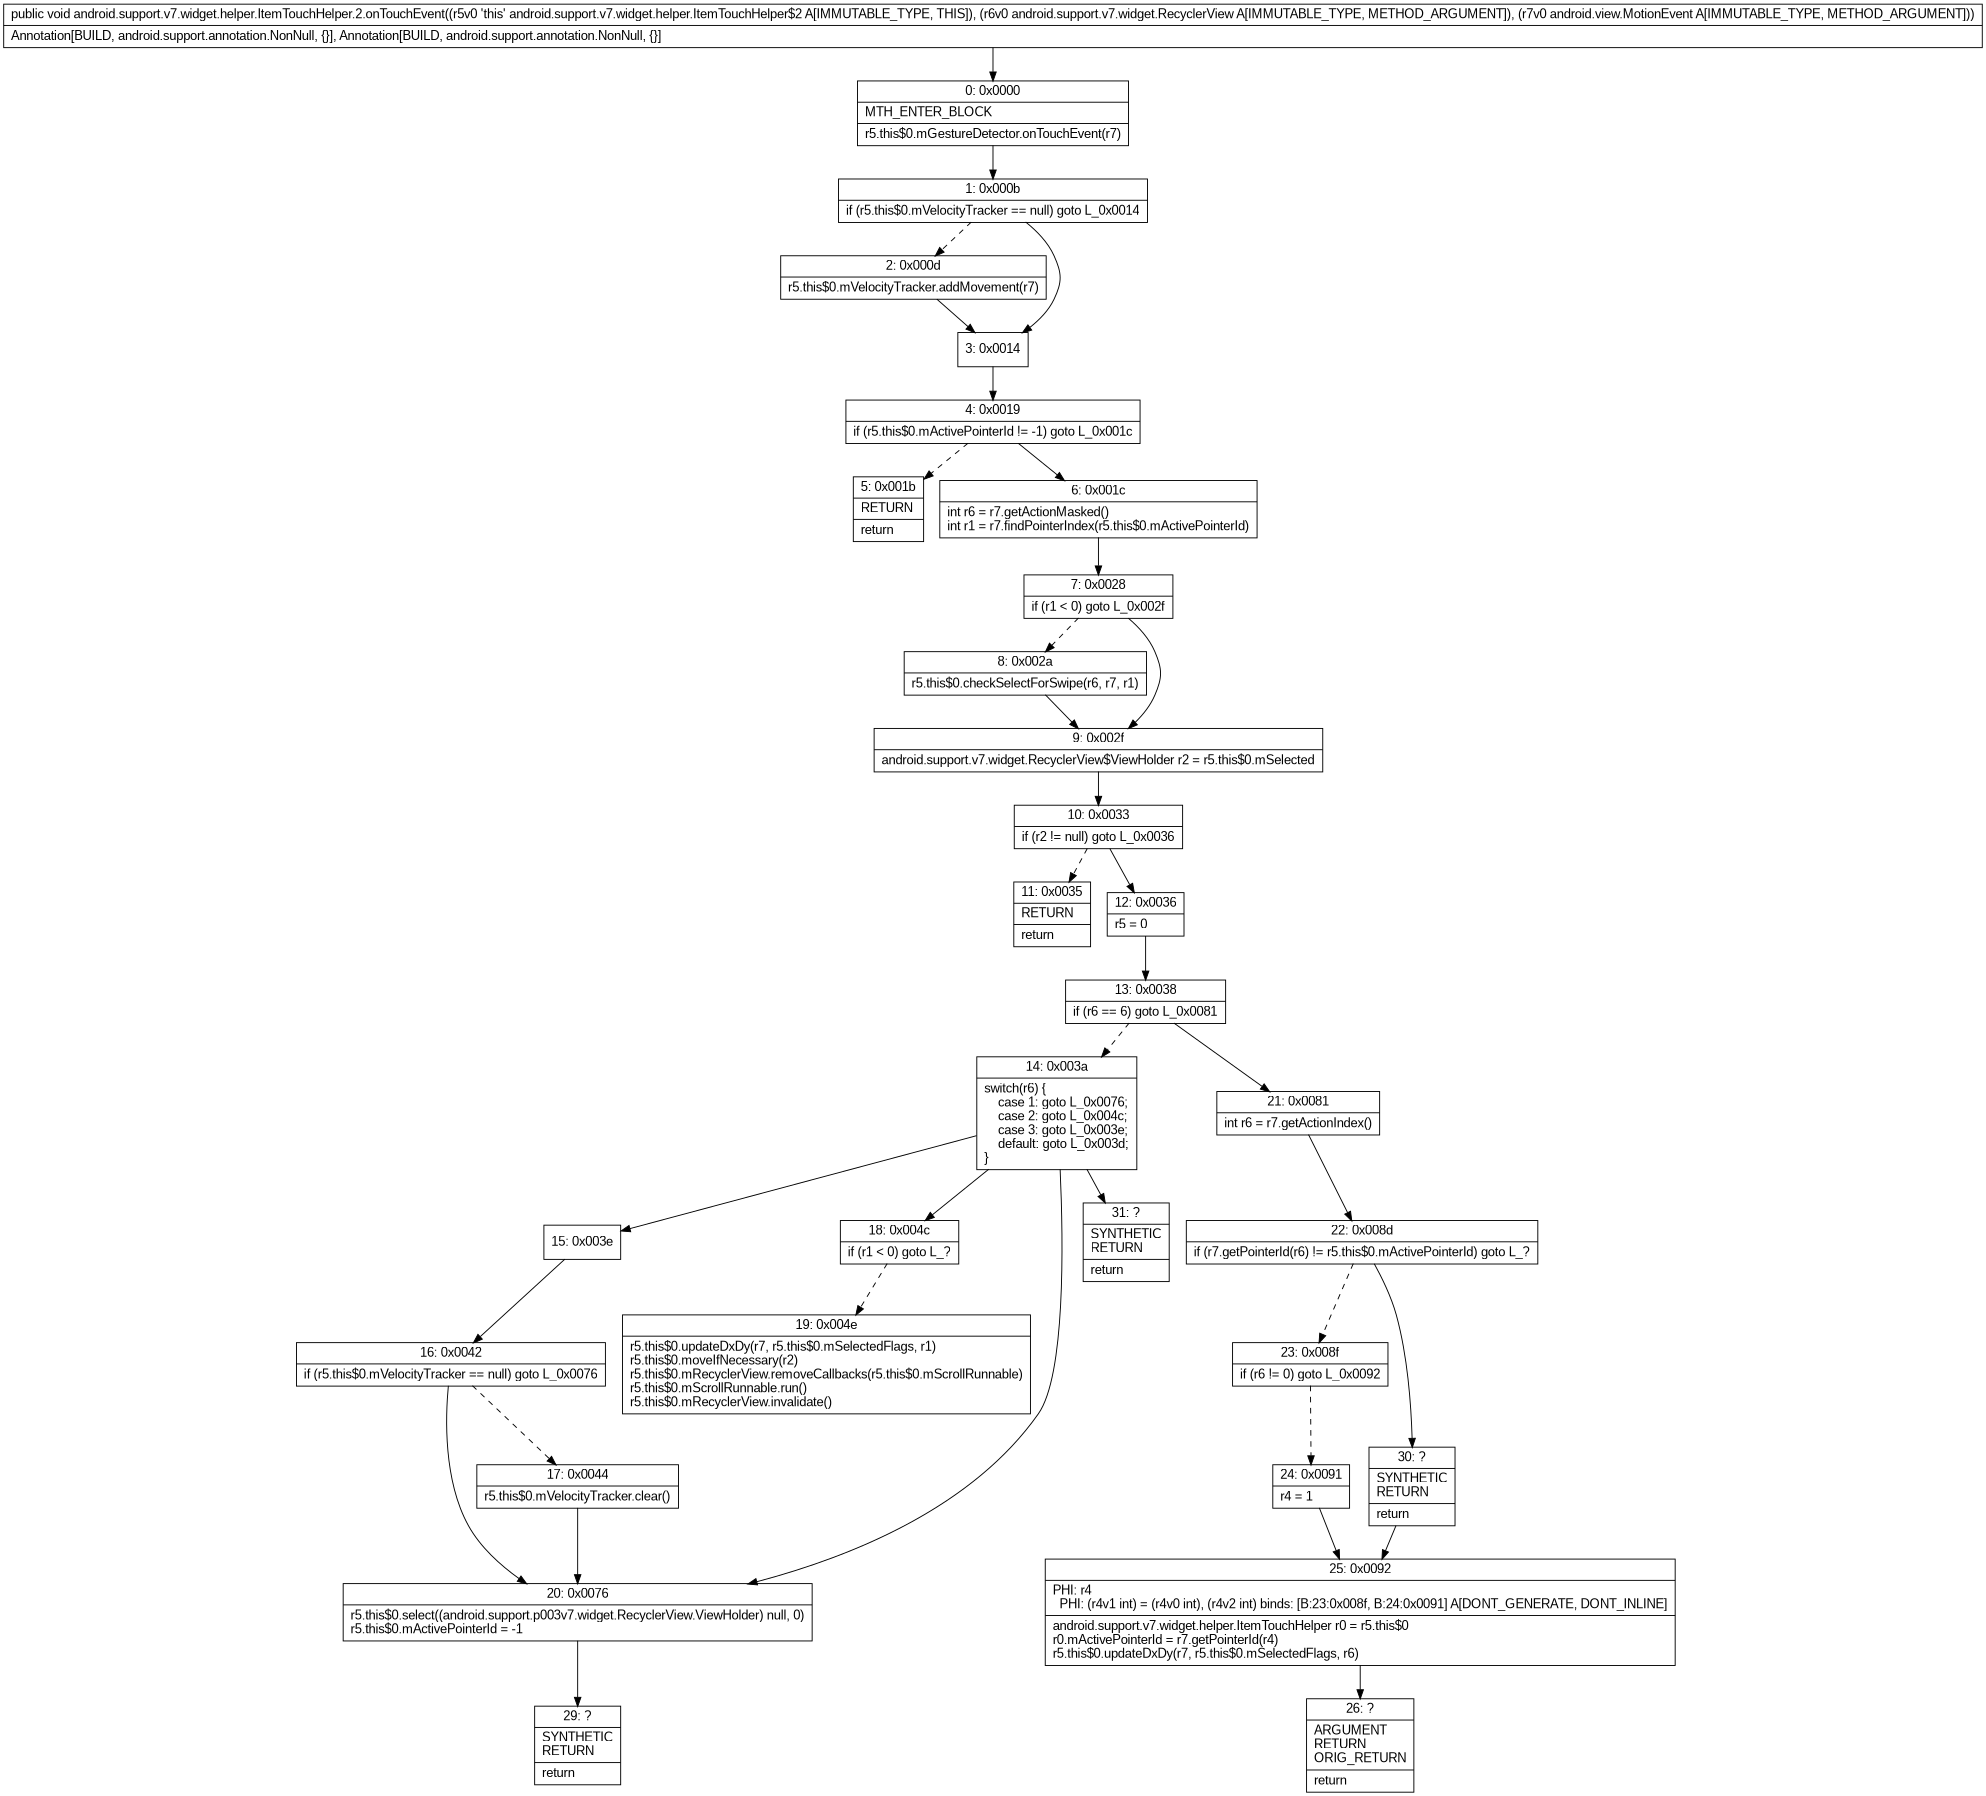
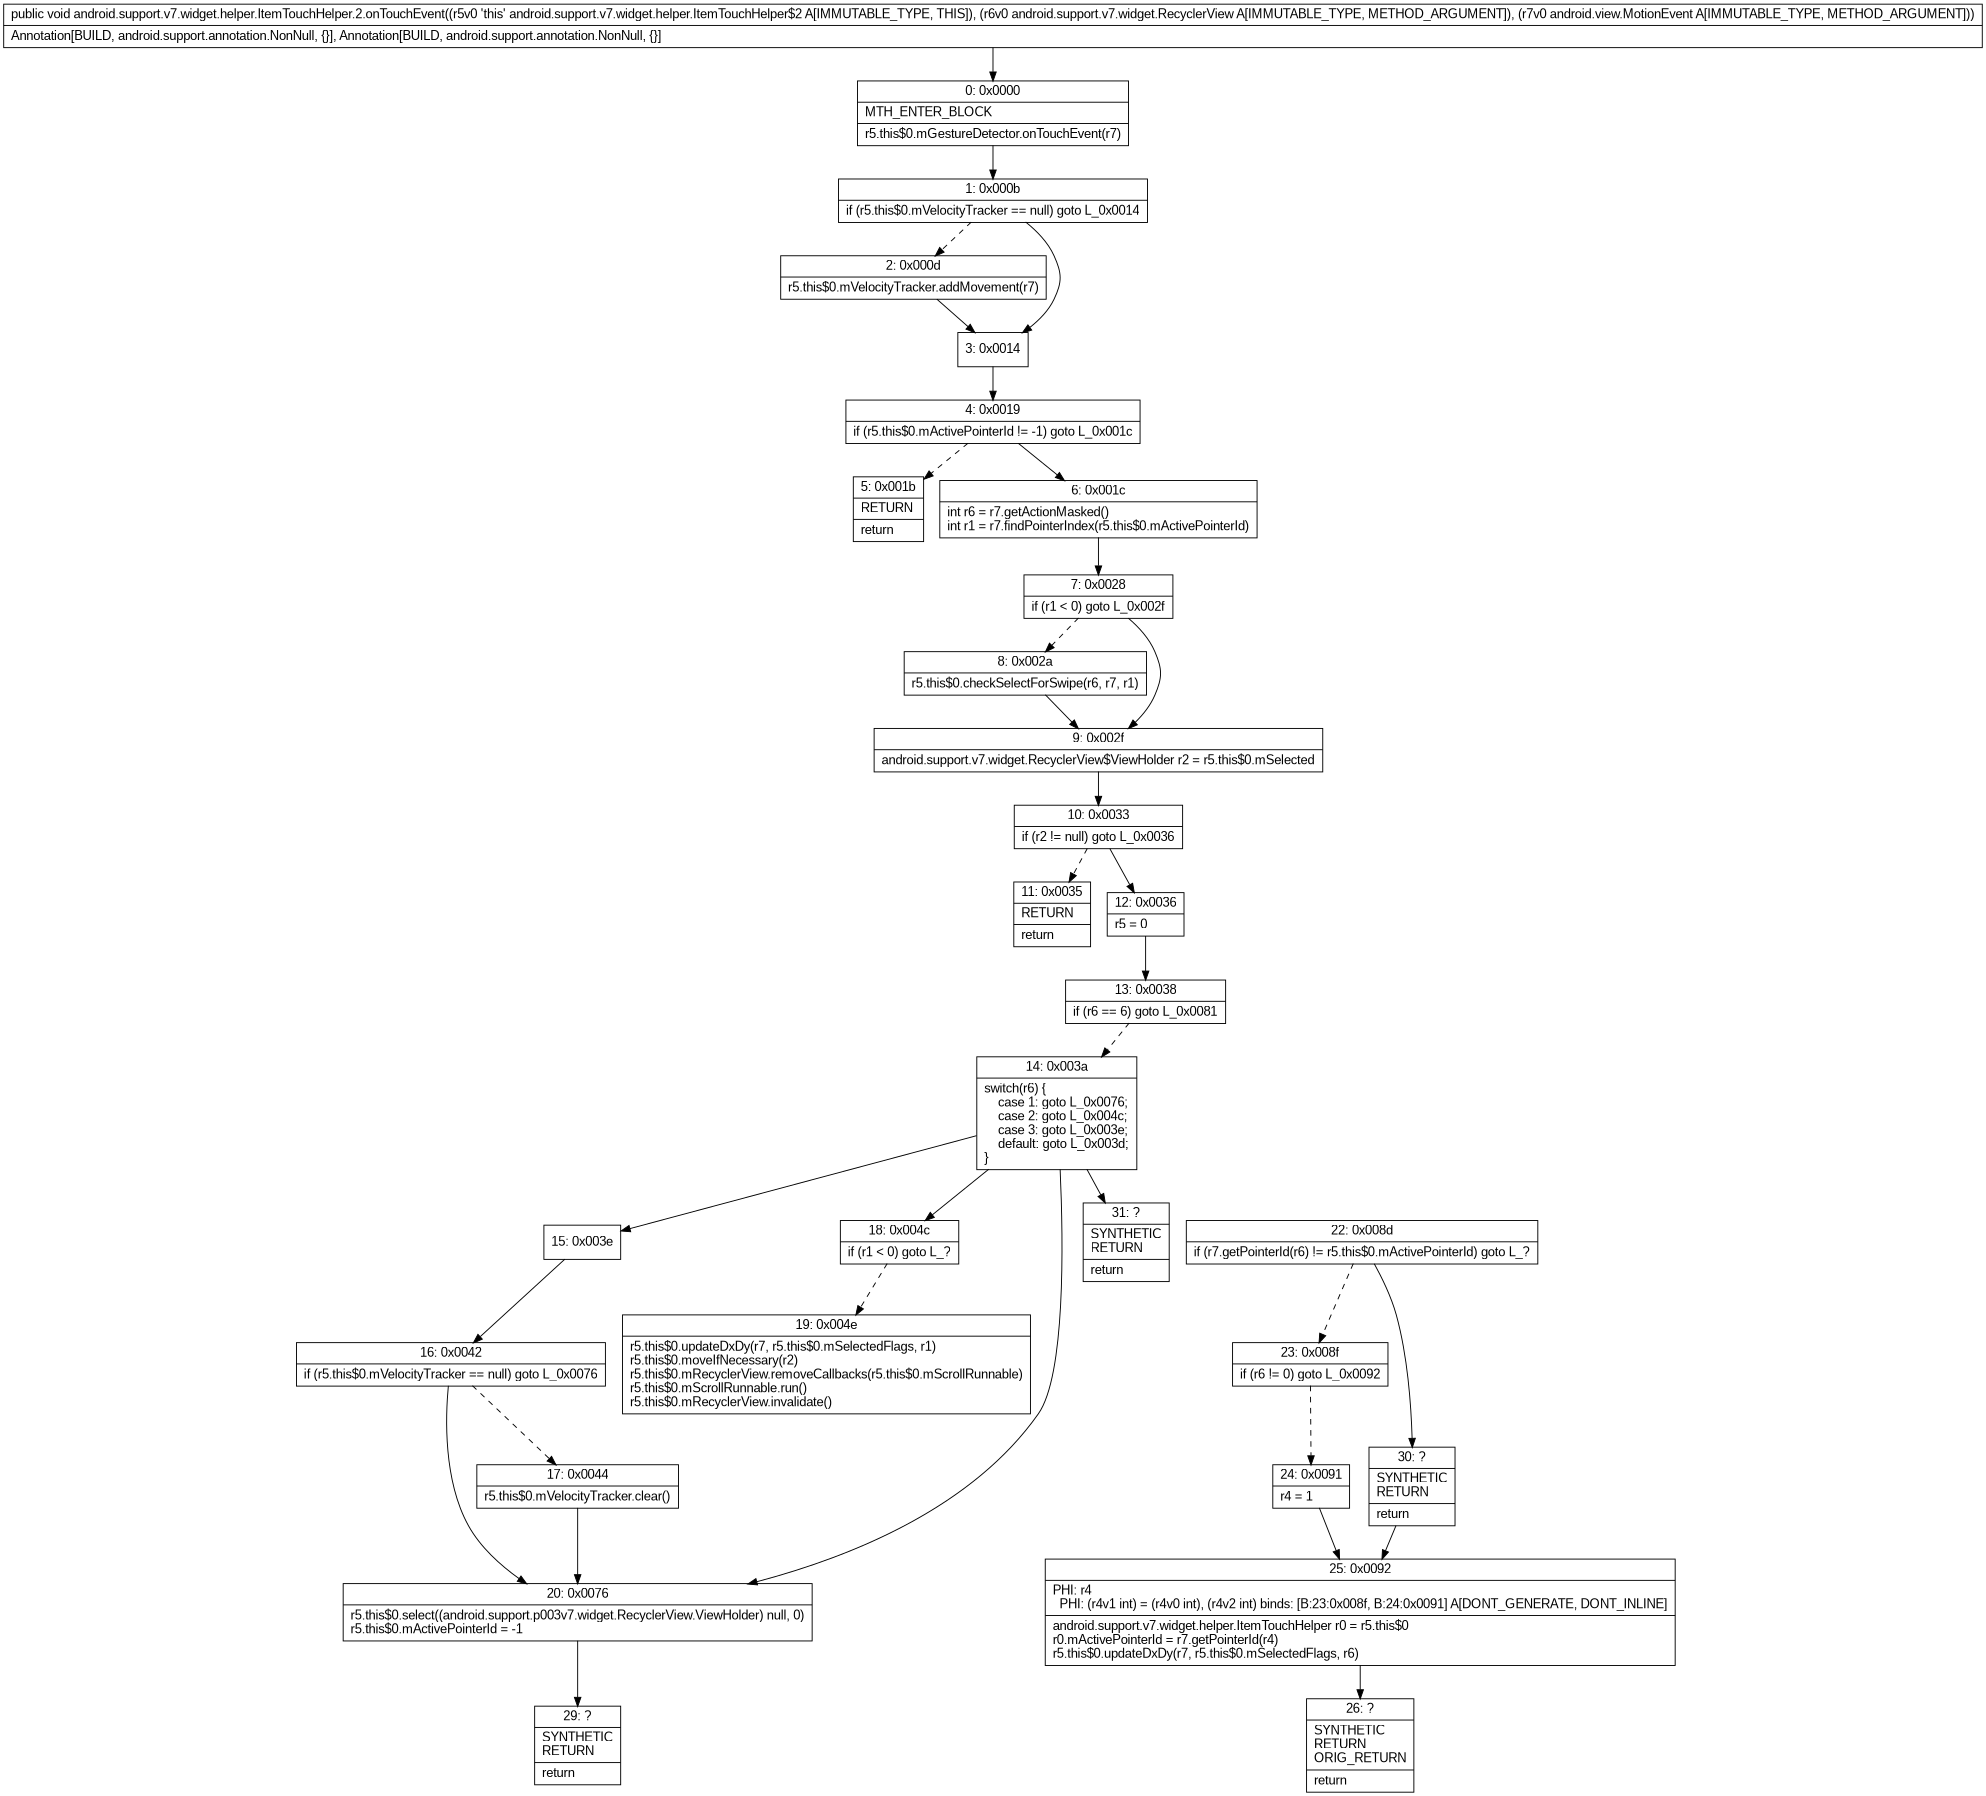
(1298, 1113) -> none
(1350, 1731) -> (1350, 1731)
